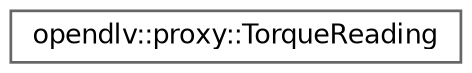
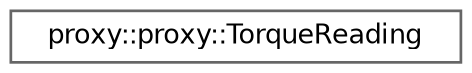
(236, 37) -> (236, 37)
